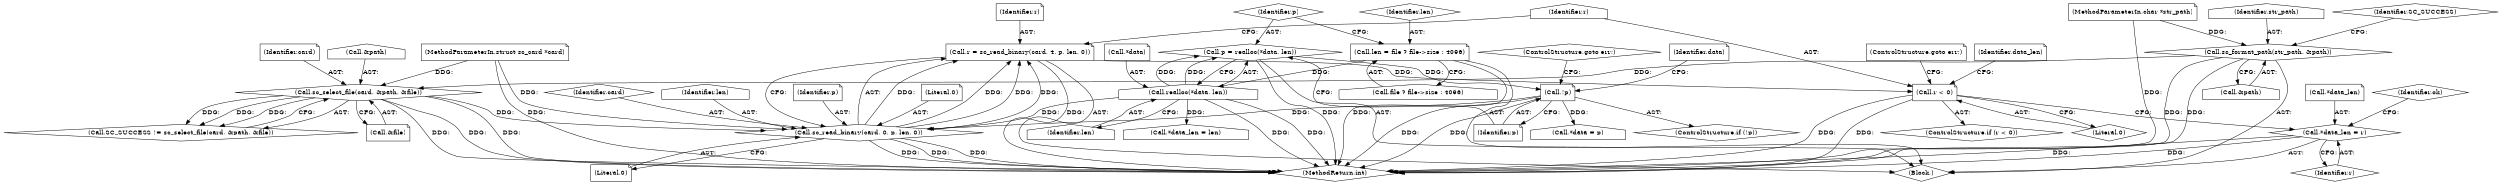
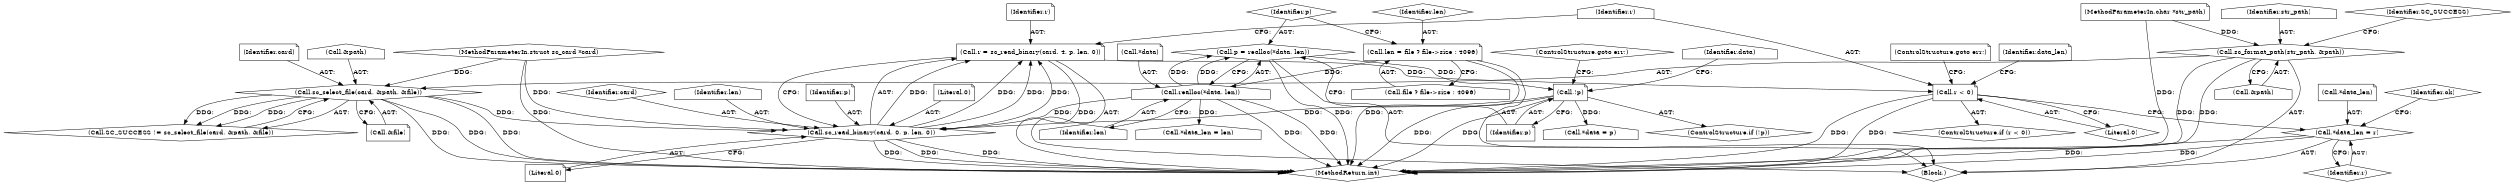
(495, 52) -> (529, 52)
(1699, 52) -> (1730, 52)
(1644, 72) -> (1666, 72)
